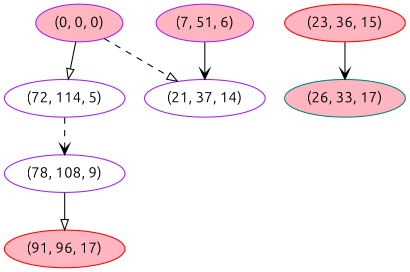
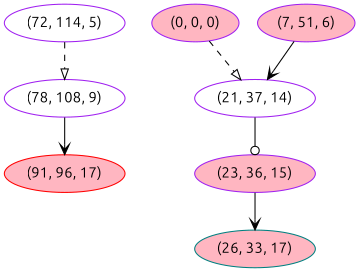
(345, 23) -> (255, 174)
(73, 55) -> none
(65, 131) -> (65, 56)
none -> (255, 132)
(65, 206) -> (65, 131)
